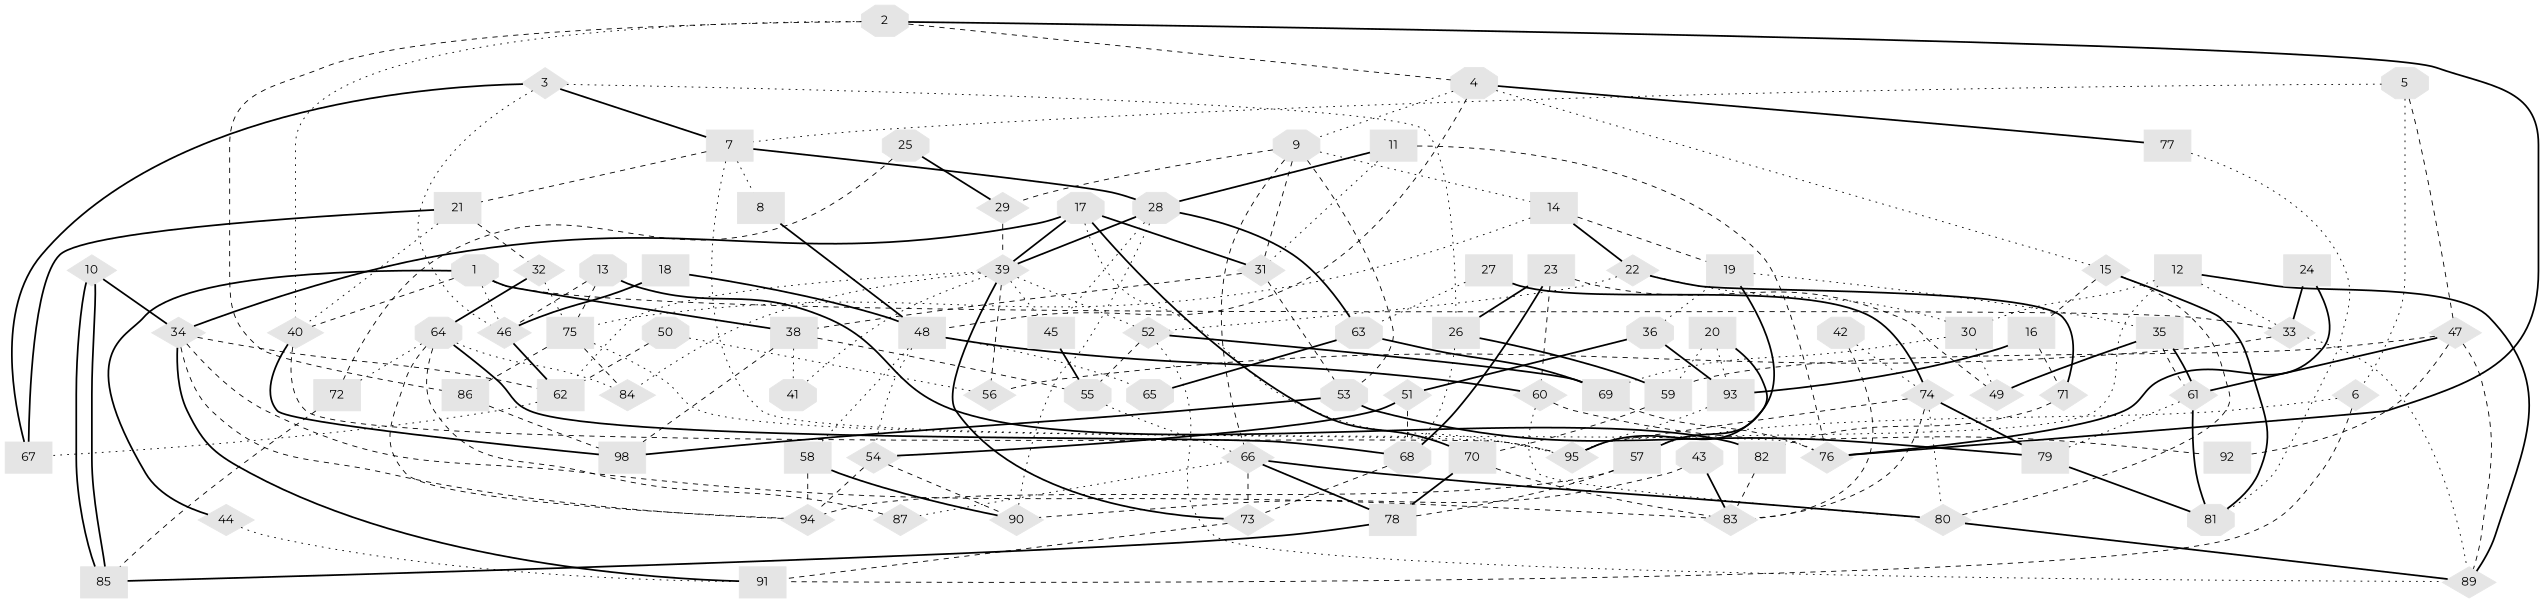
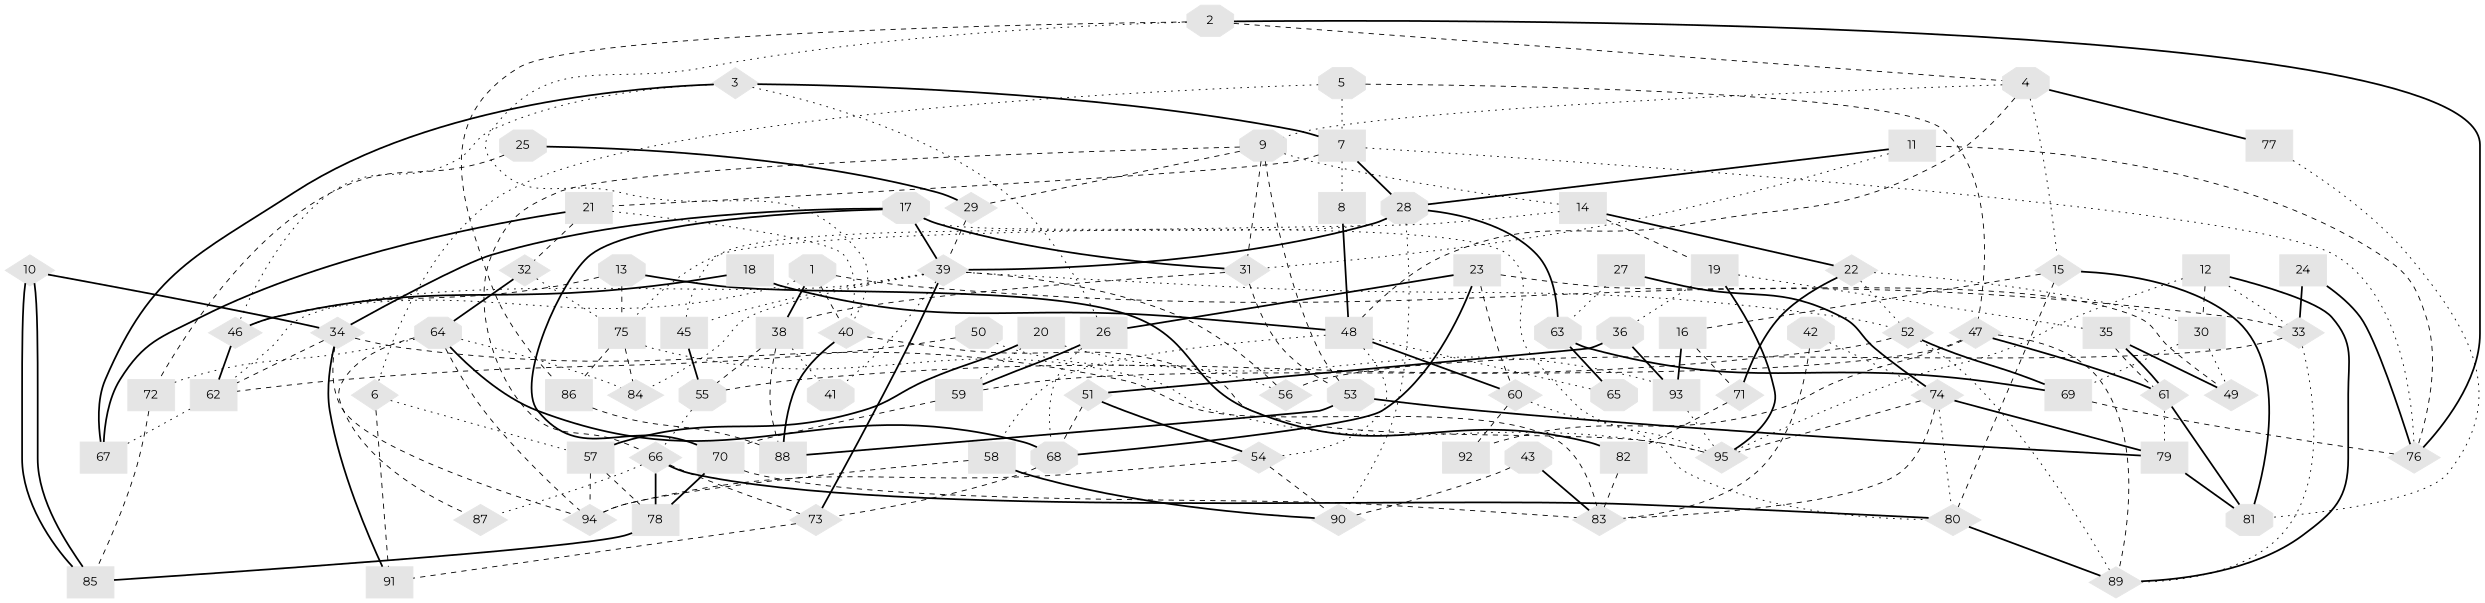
(2082, 299) -> (2204, 306)
(622, 458) -> (783, 458)
(226, 520) -> none
